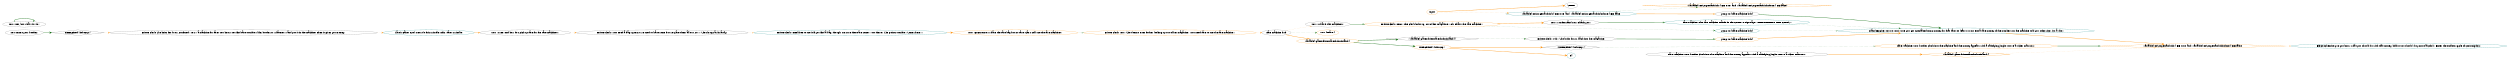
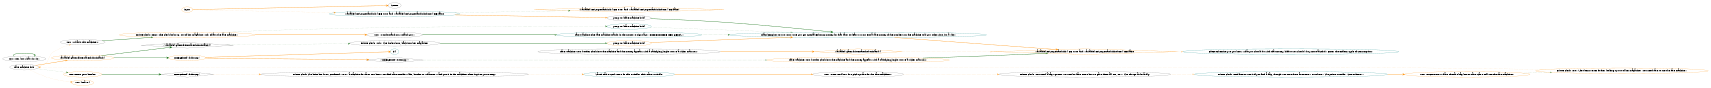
(24, 33) -> (83, 74)
(1303, 33) -> (49, 78)
none -> (51, 71)
